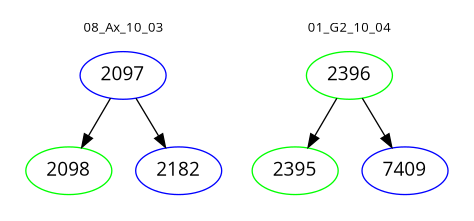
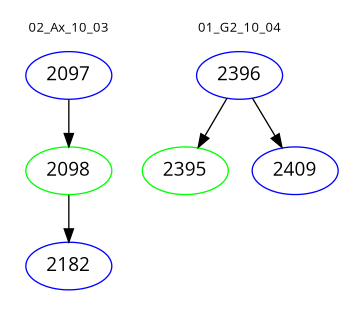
(124, 28) -> (69, 28)
(349, 75) -> (240, 75)
(147, 117) -> (69, 212)
(405, 171) -> (295, 171)
